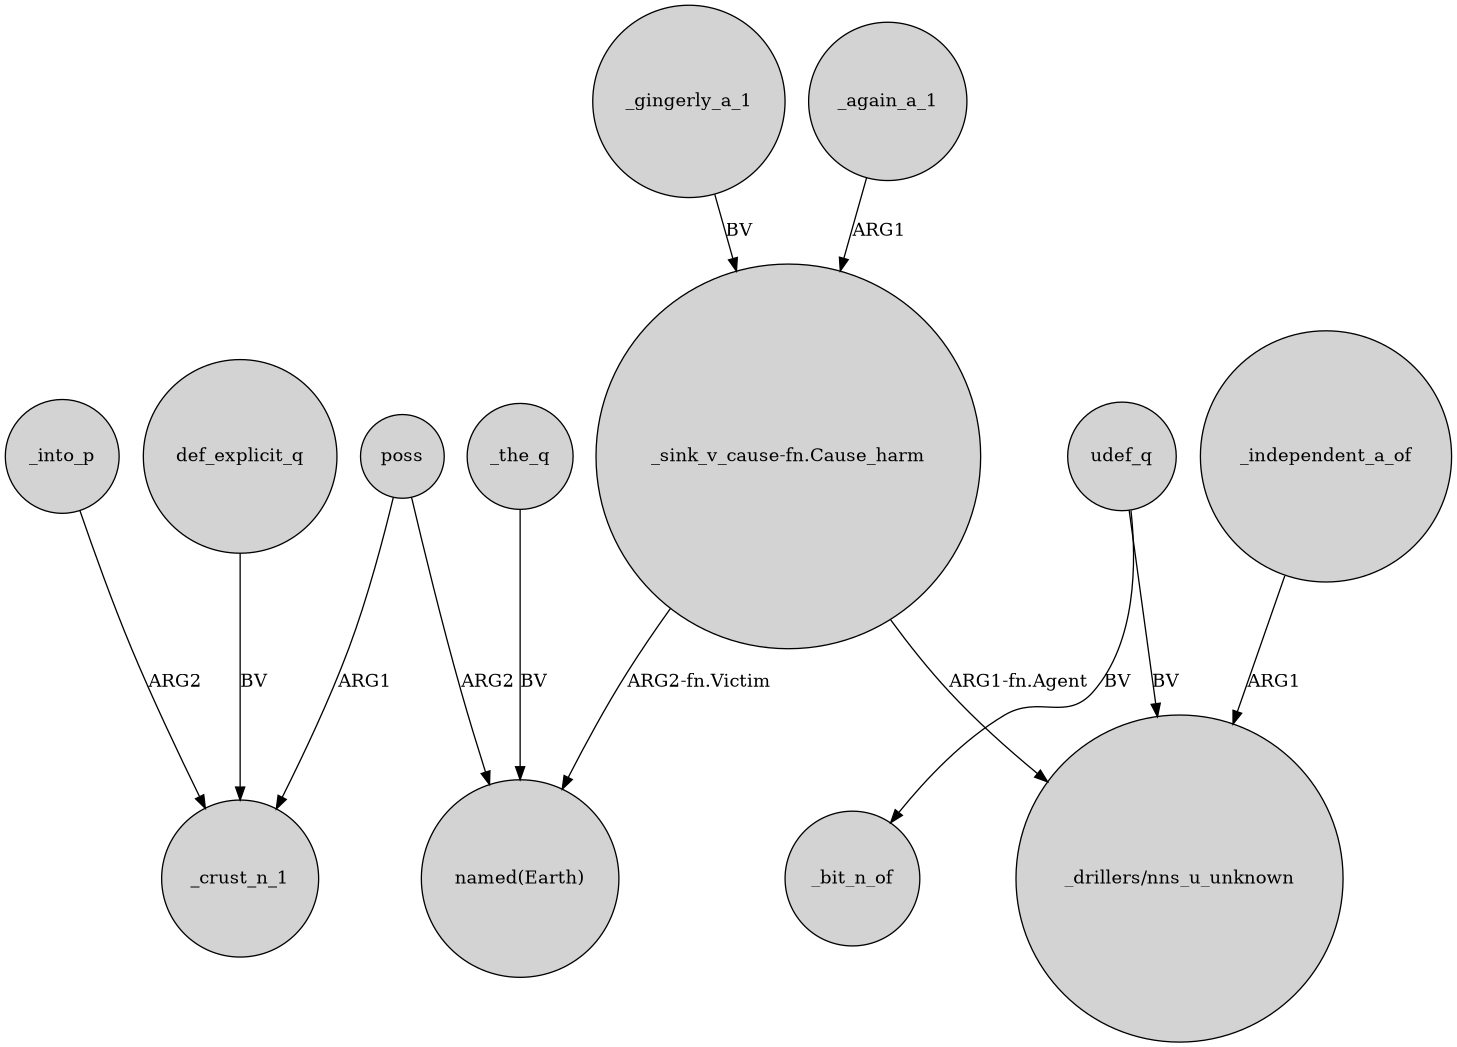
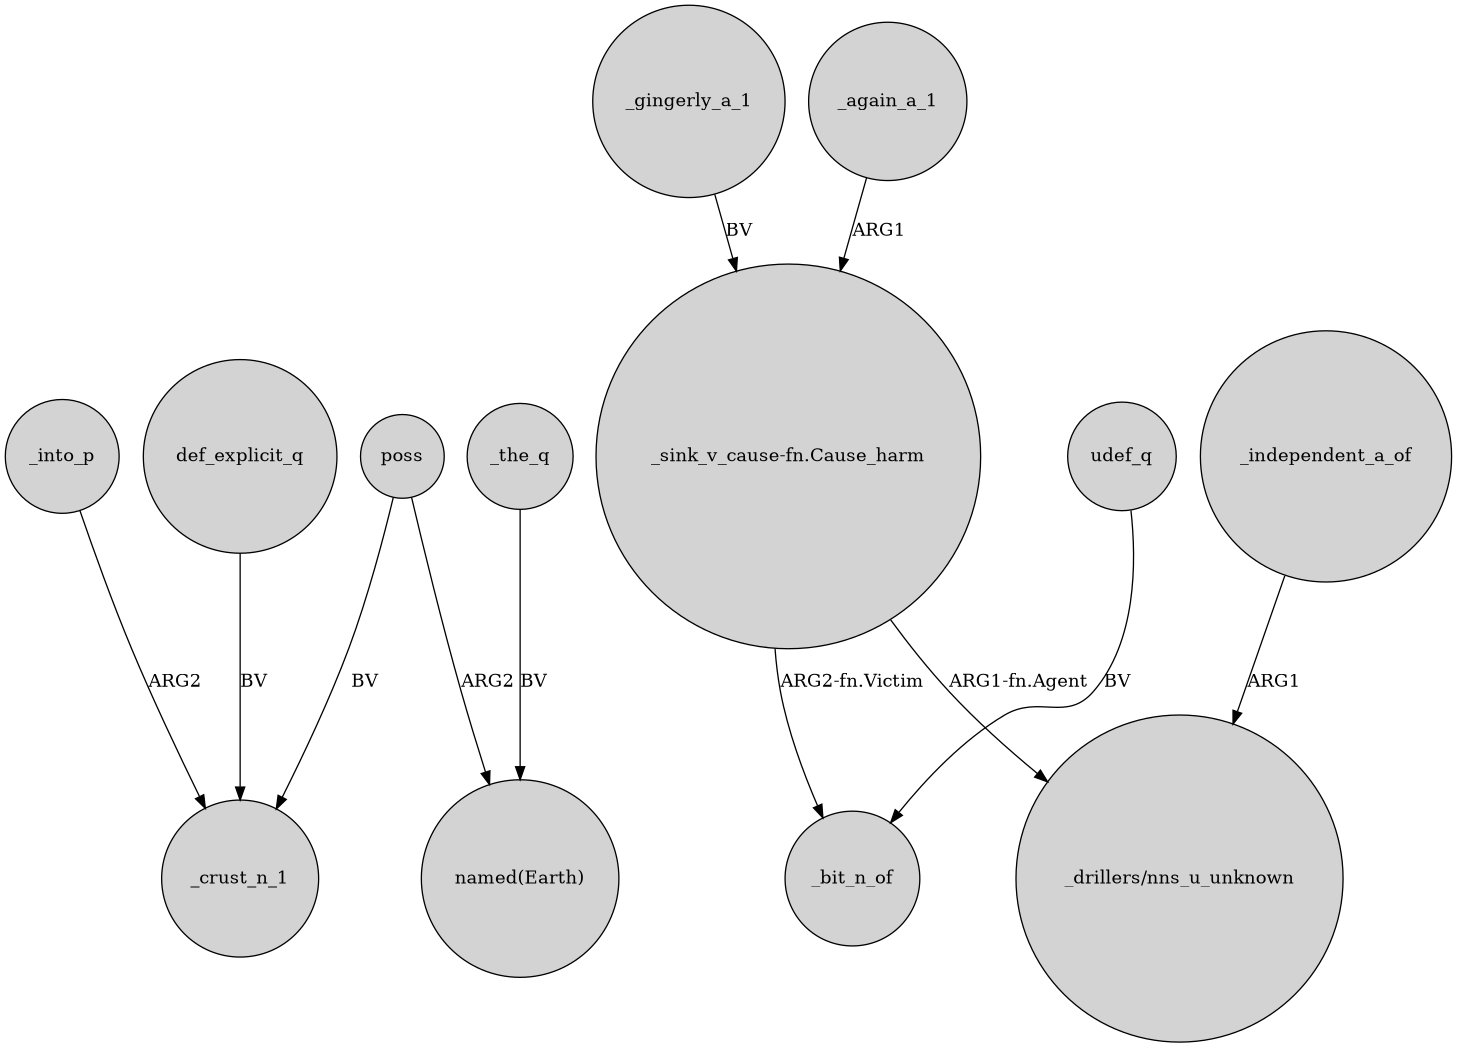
(1142, 607) -> none
(365, 682) -> (365, 682)
(616, 691) -> (790, 729)
